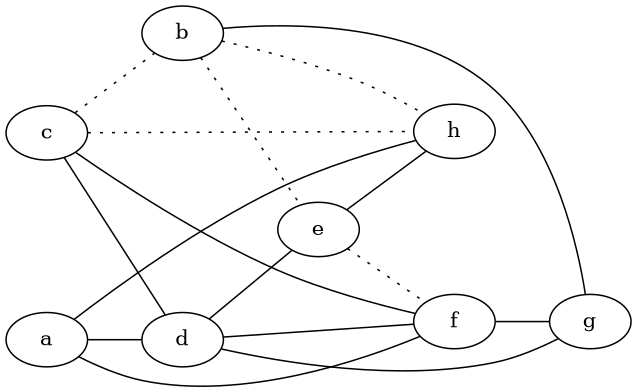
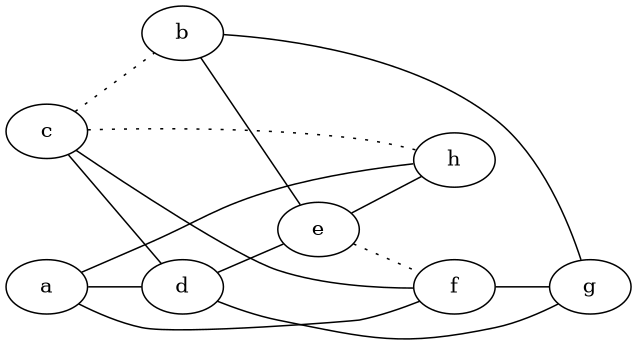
(326, 69) -> none
(243, 120) -> (243, 120)
(319, 331) -> none
